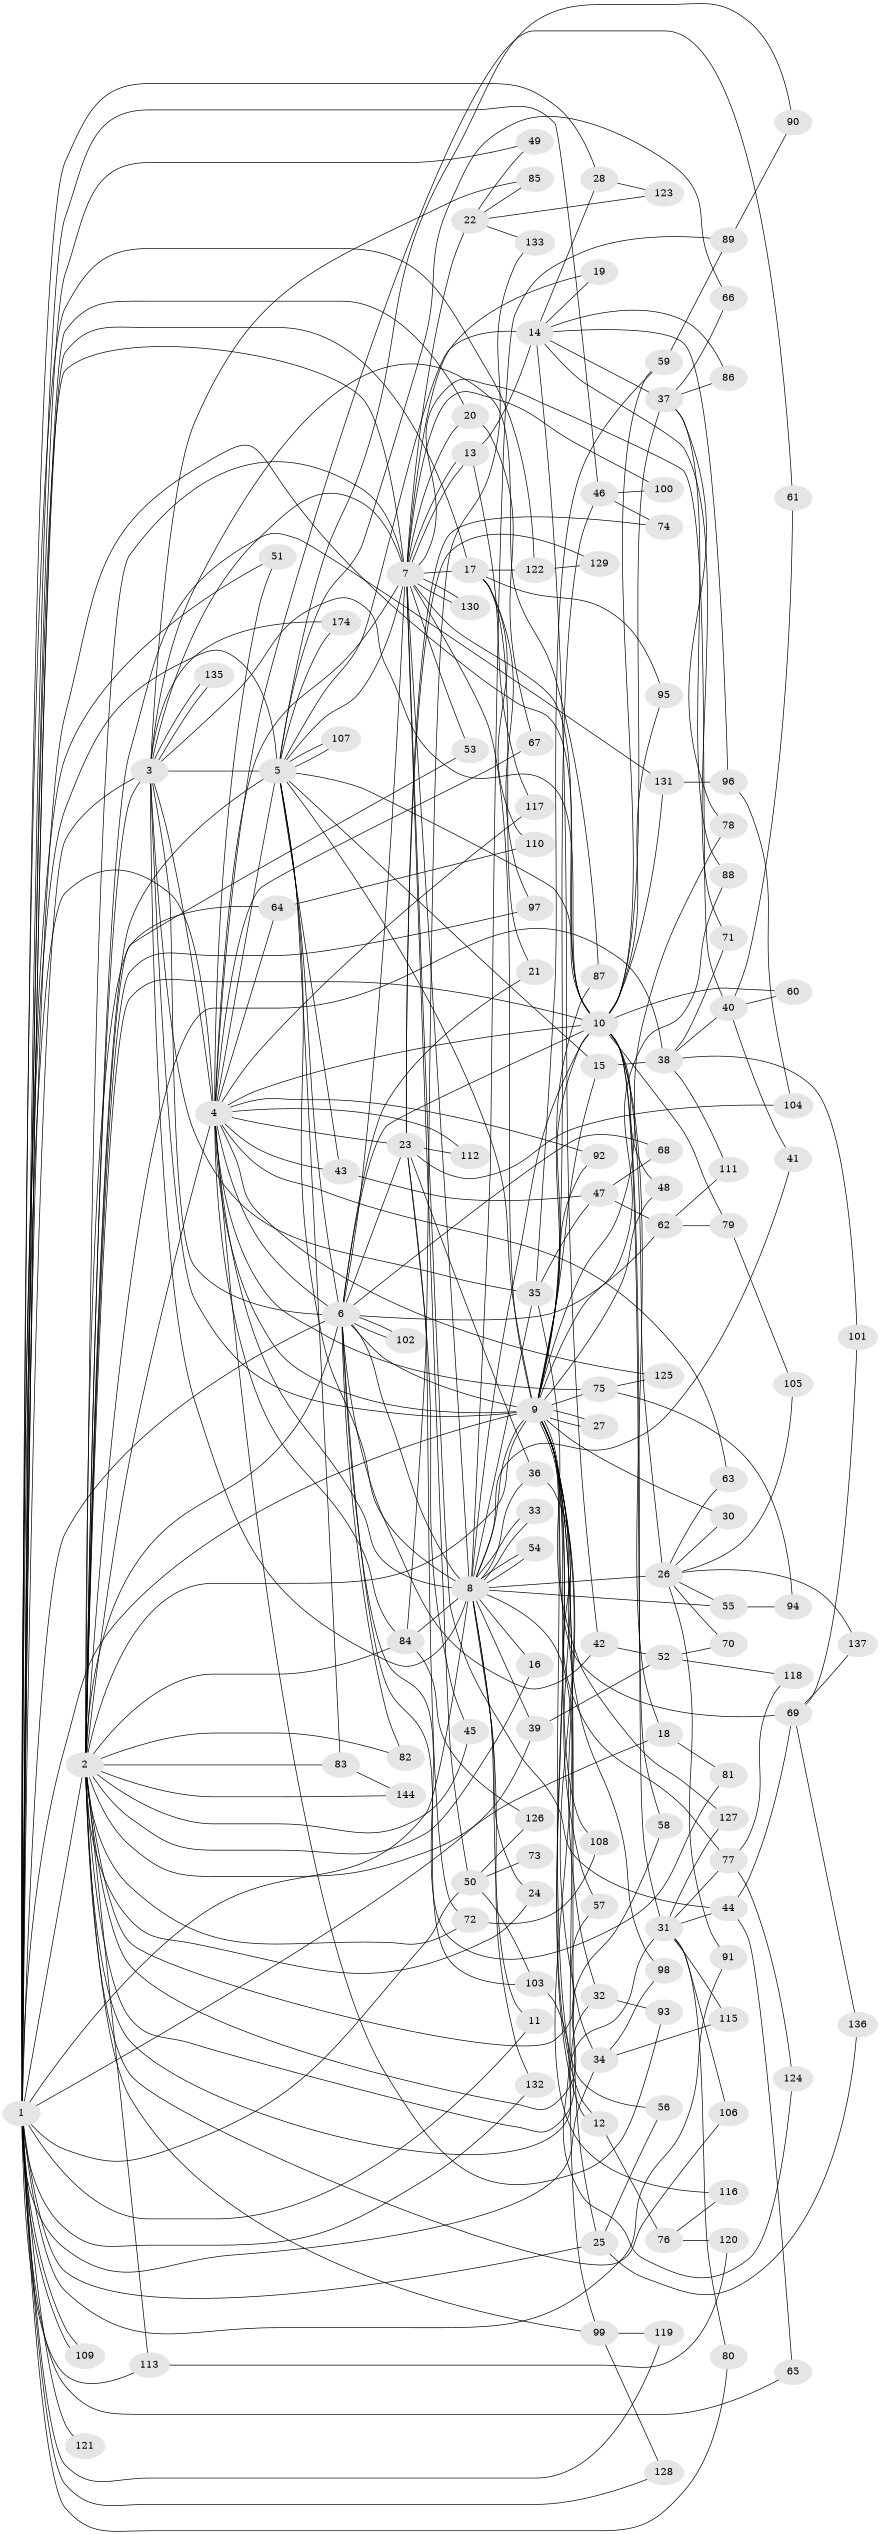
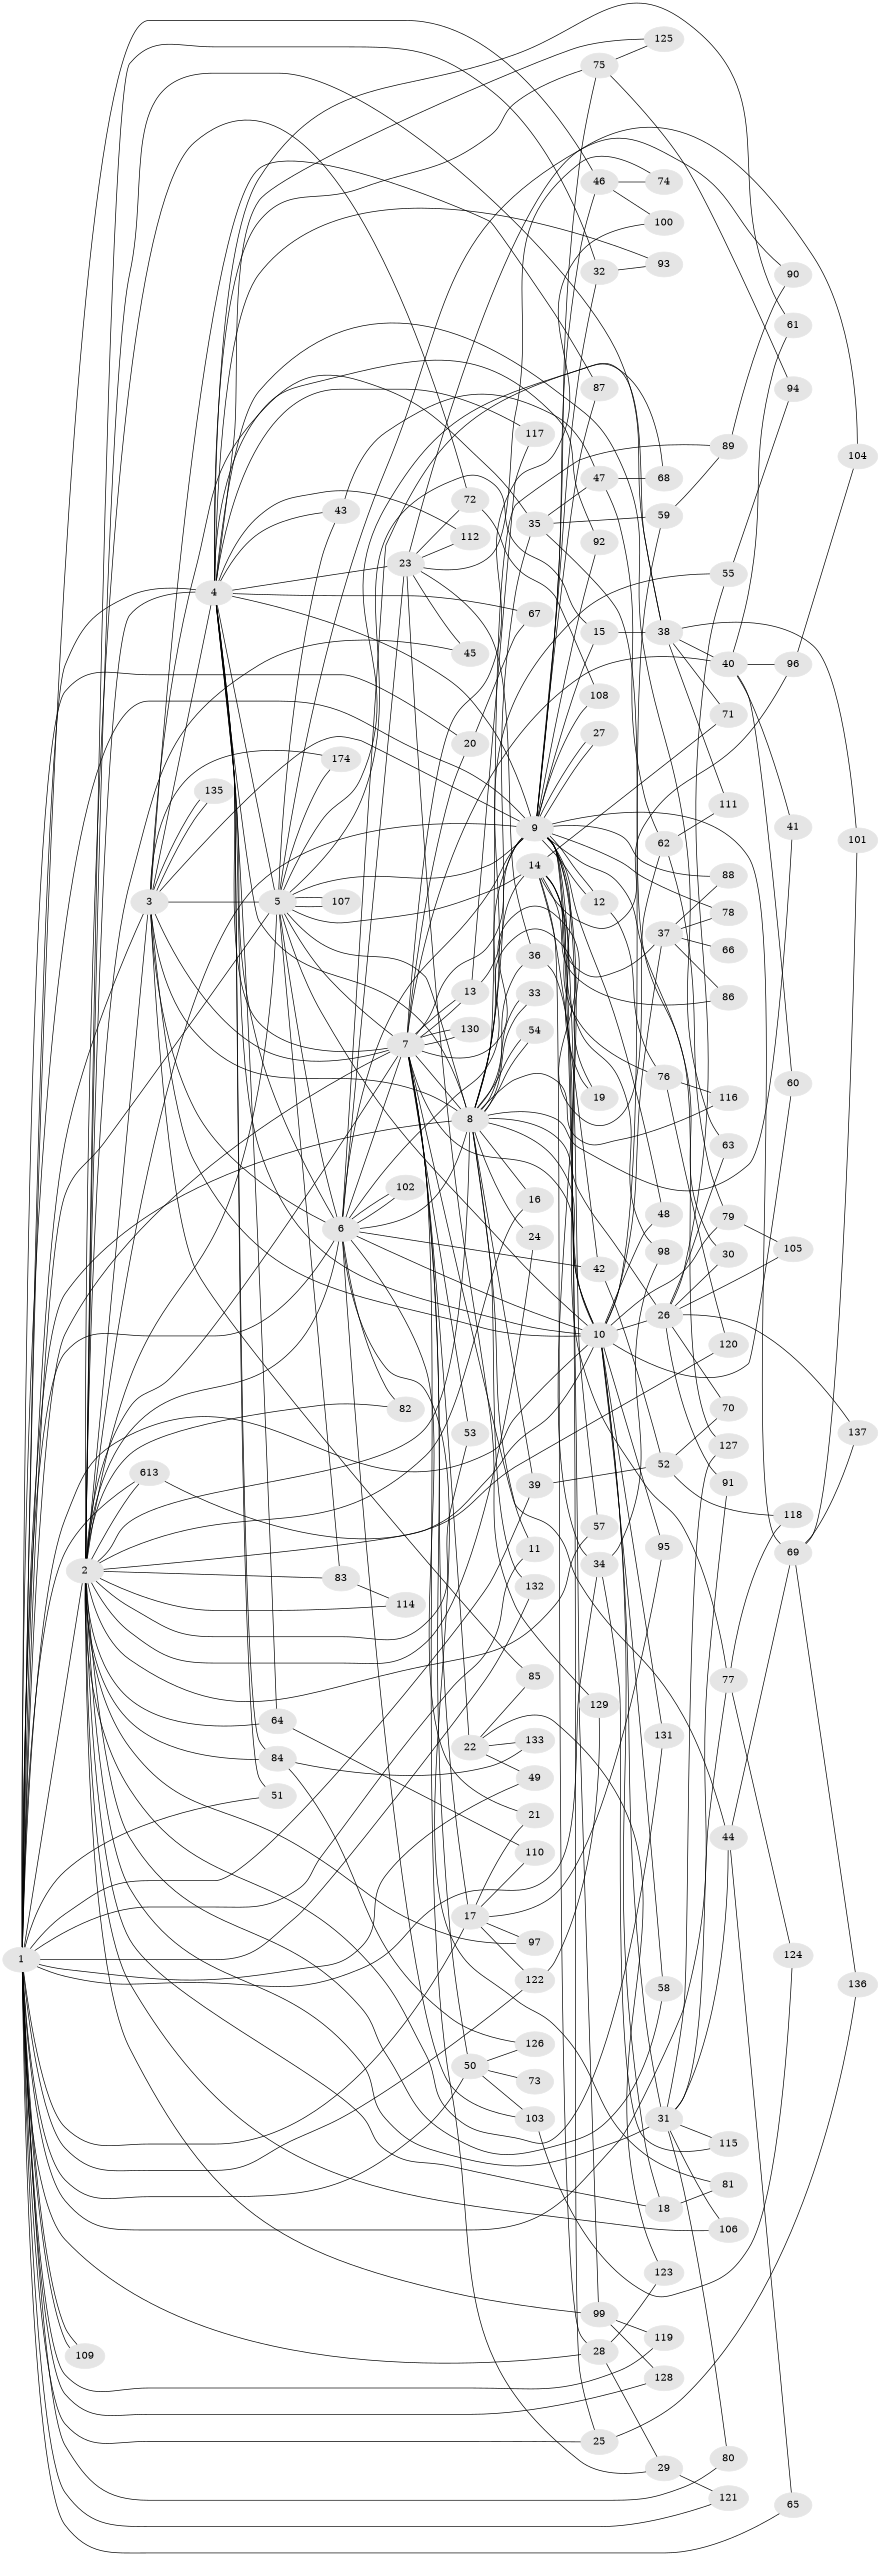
(430, 314) -> (422, 454)
(695, 782) -> (761, 664)
none -> (584, 1029)
(438, 1615) -> (400, 1446)
(406, 1795) -> (406, 1605)
(664, 2108) -> none
(150, 2365) -> (150, 1473)
none -> (664, 2468)
